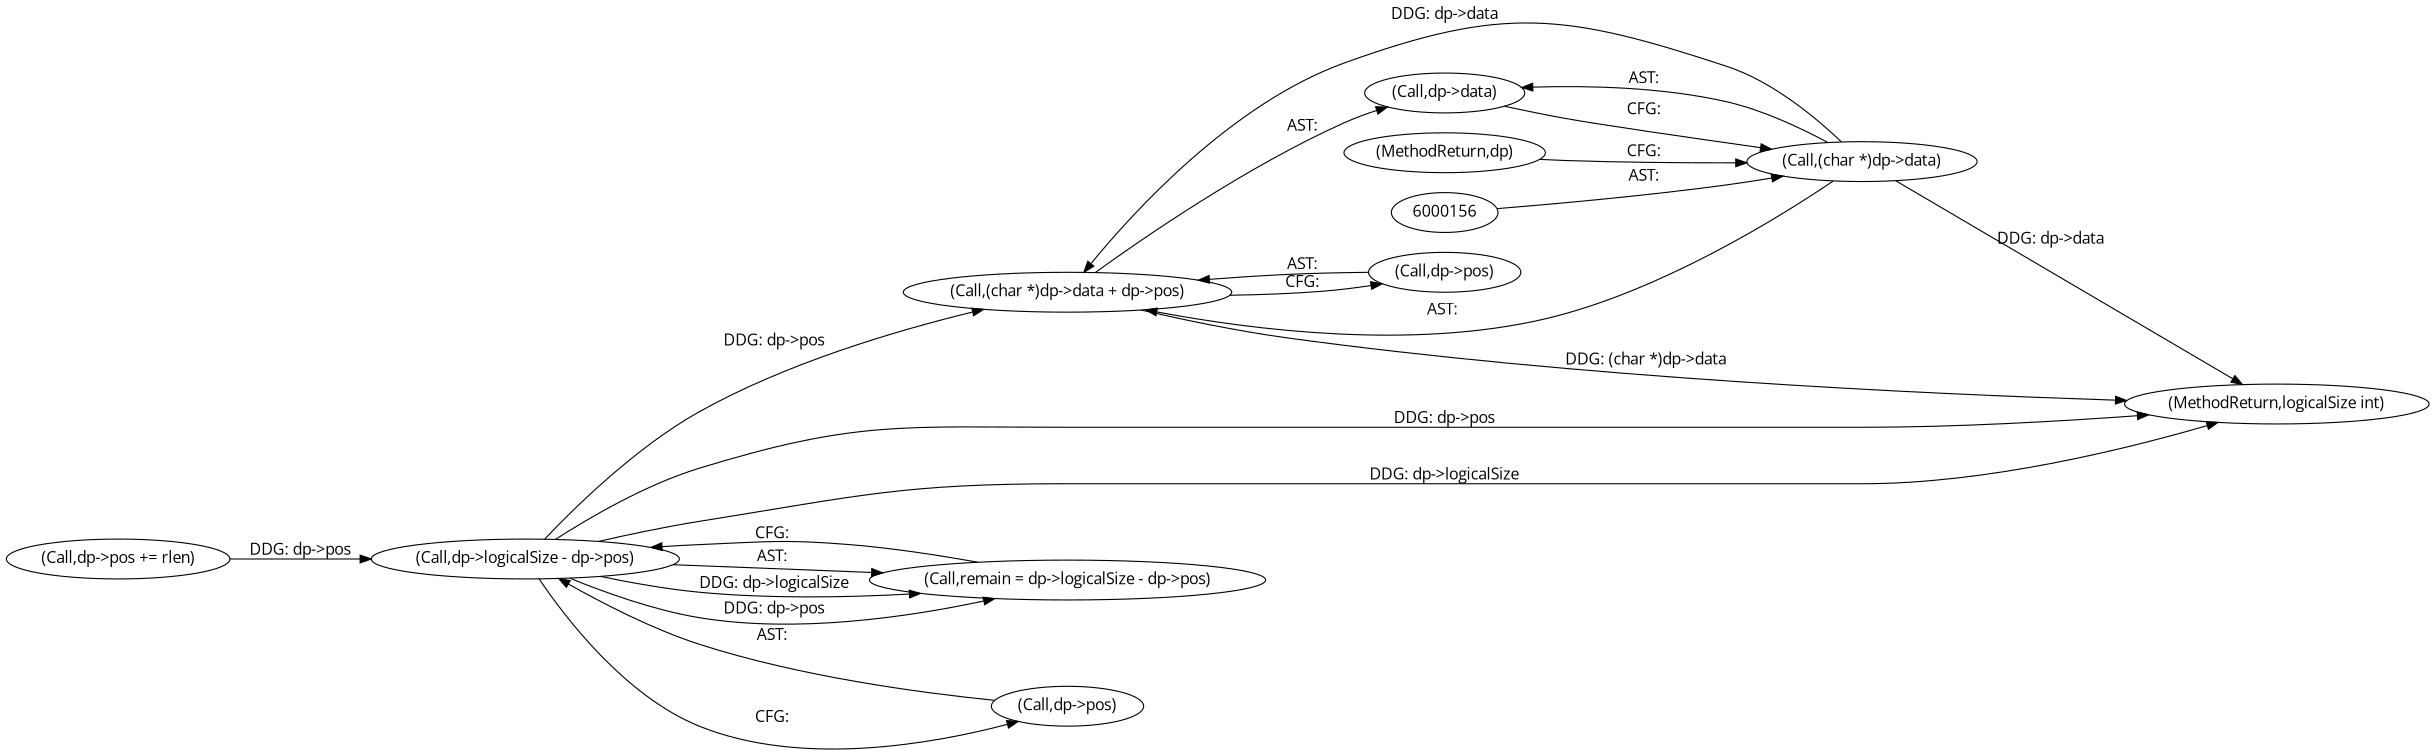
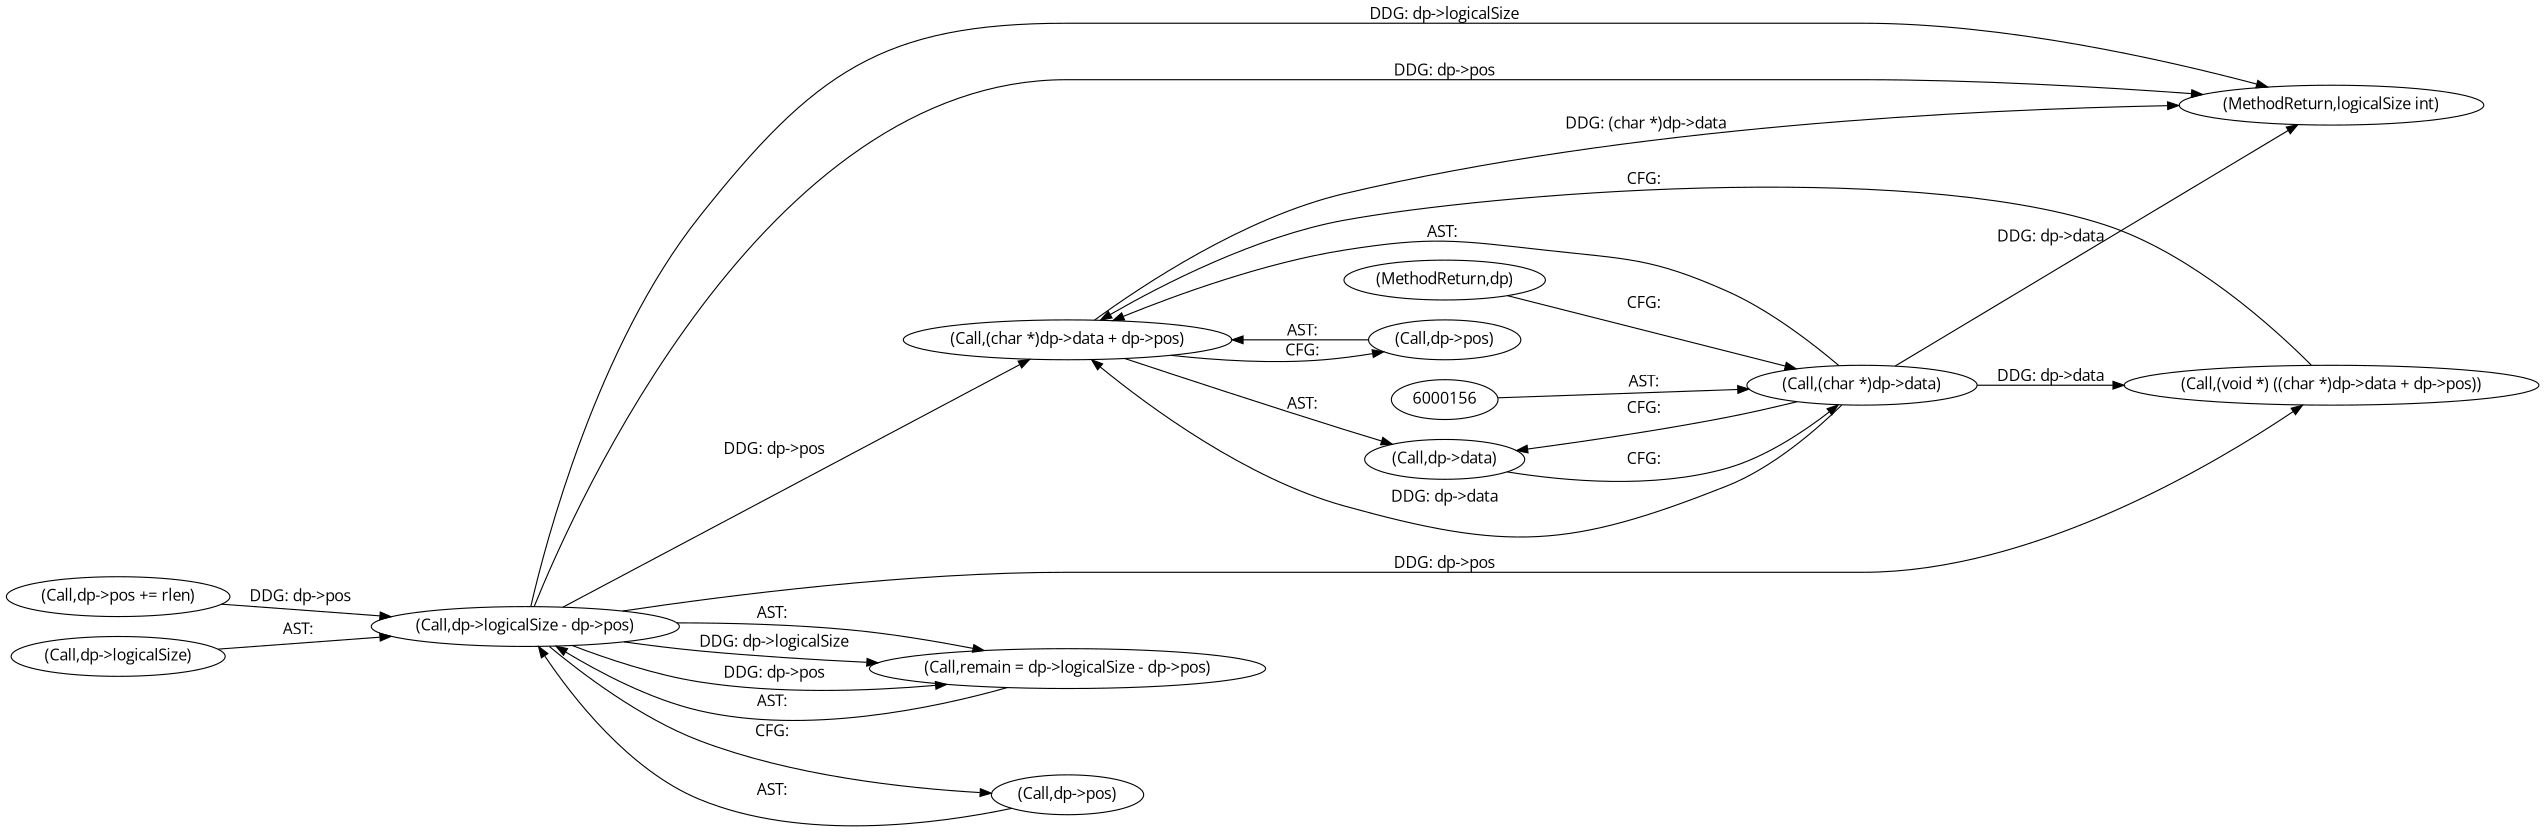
(1646, 79) -> (1646, 409)
none -> (2332, 385)
(774, 534) -> (774, 702)
none -> (118, 656)
